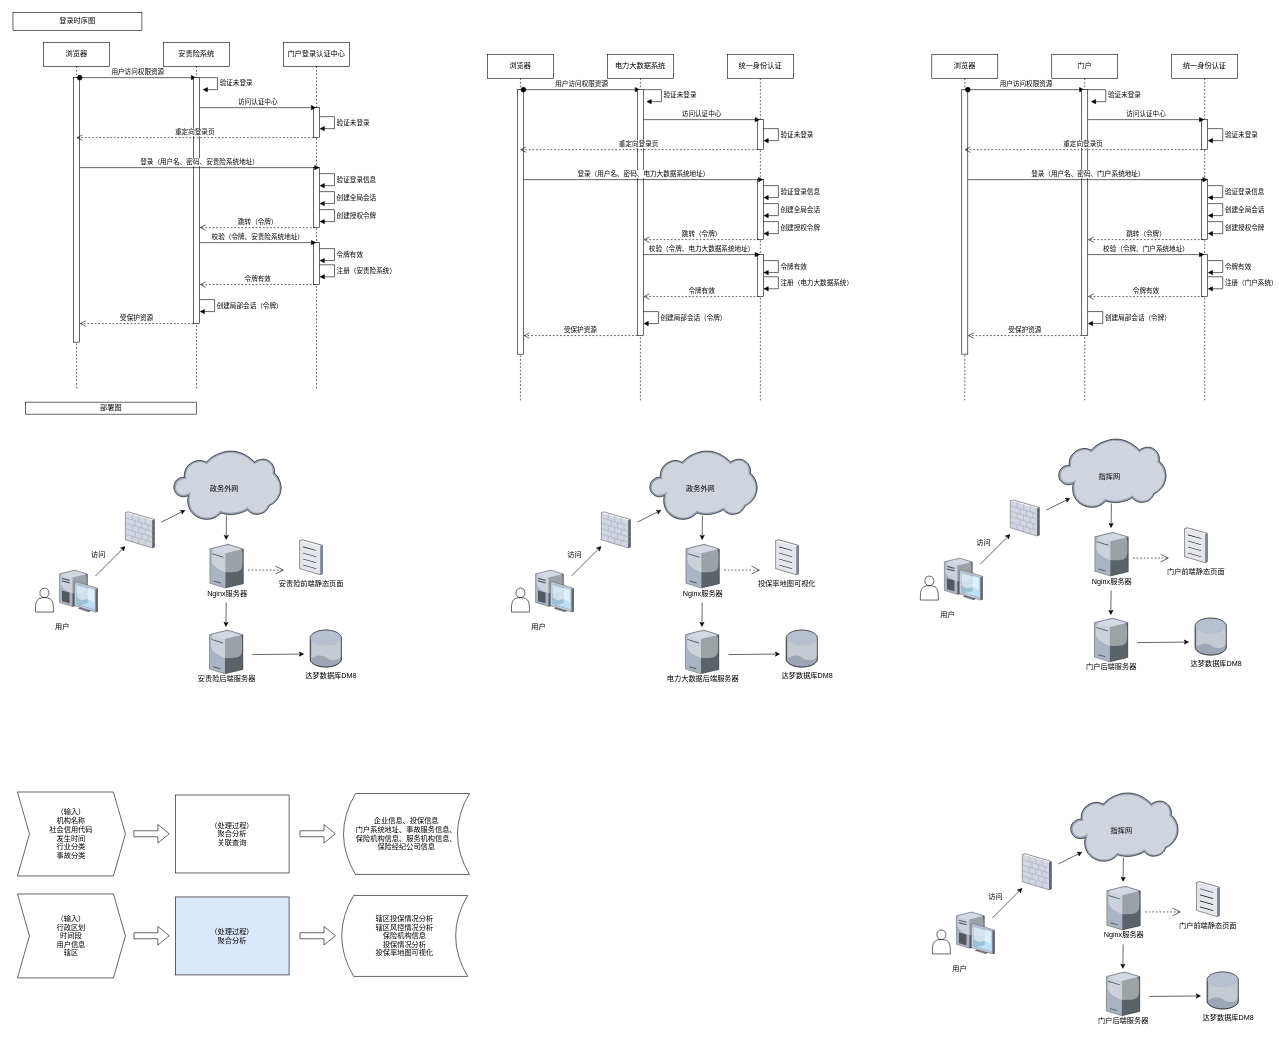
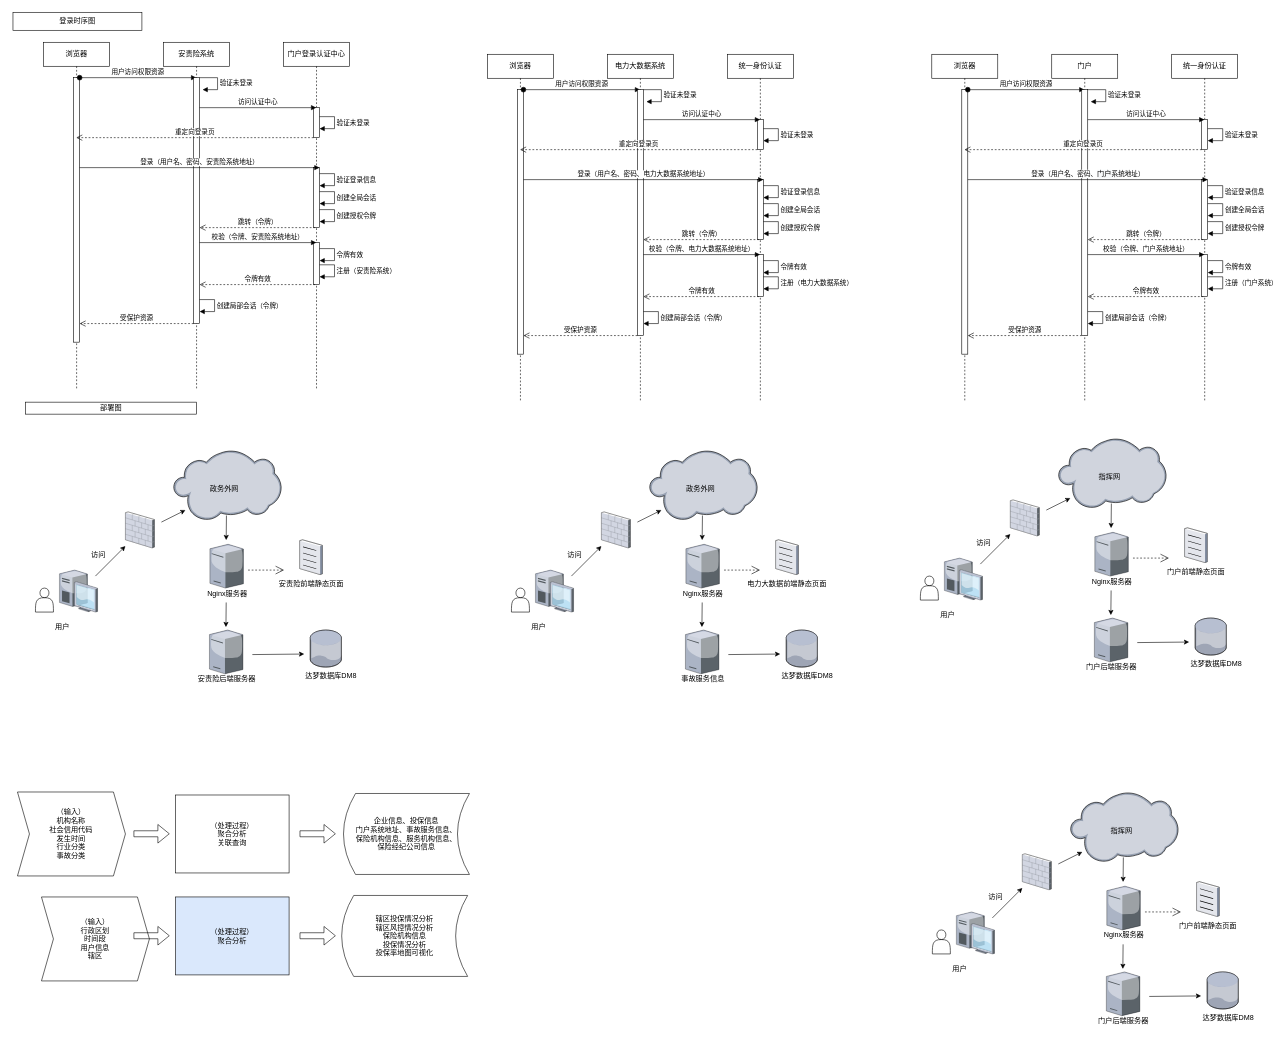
(787, 584) -> (787, 584)
(703, 680) -> (703, 680)
(71, 936) -> (95, 939)
